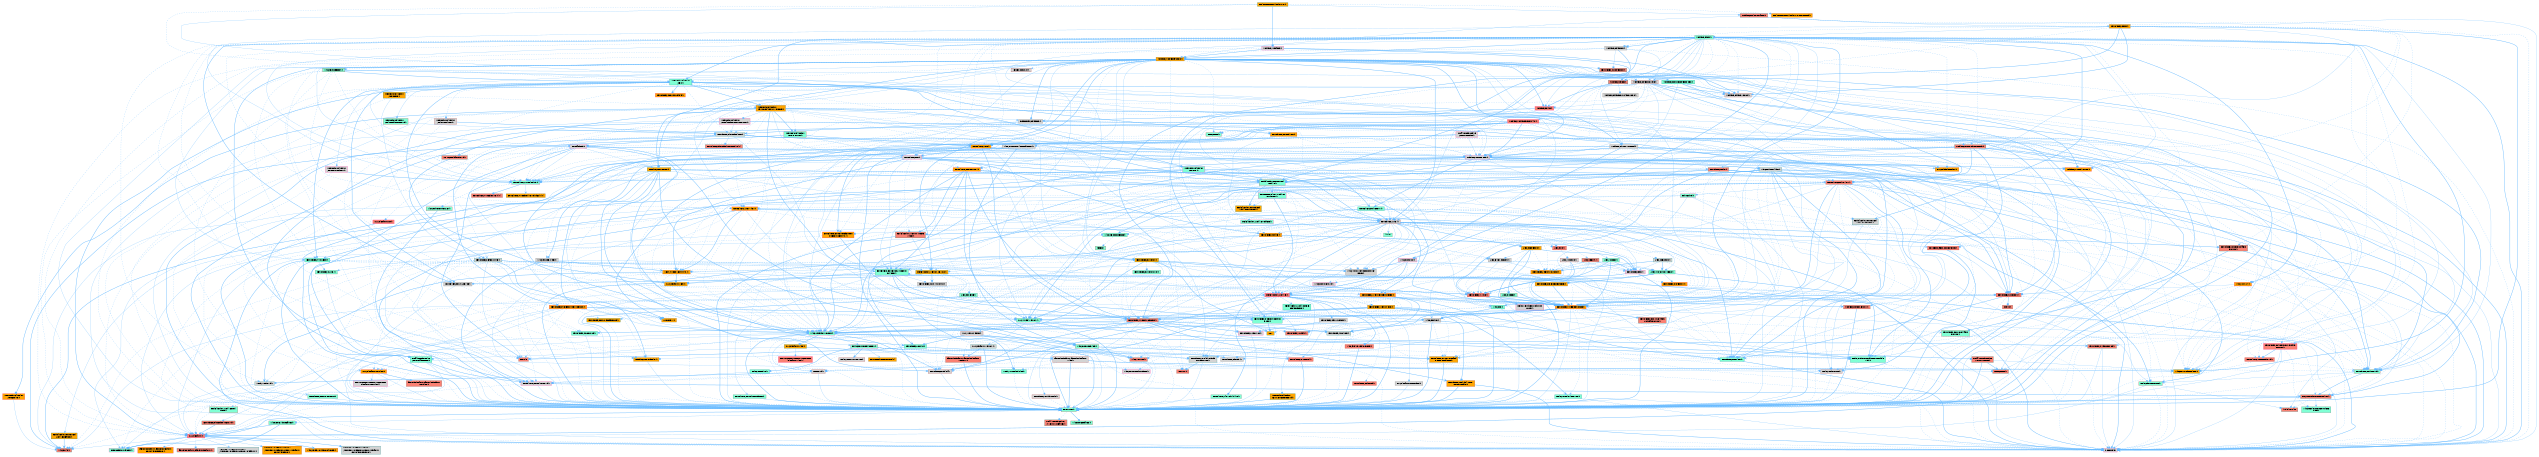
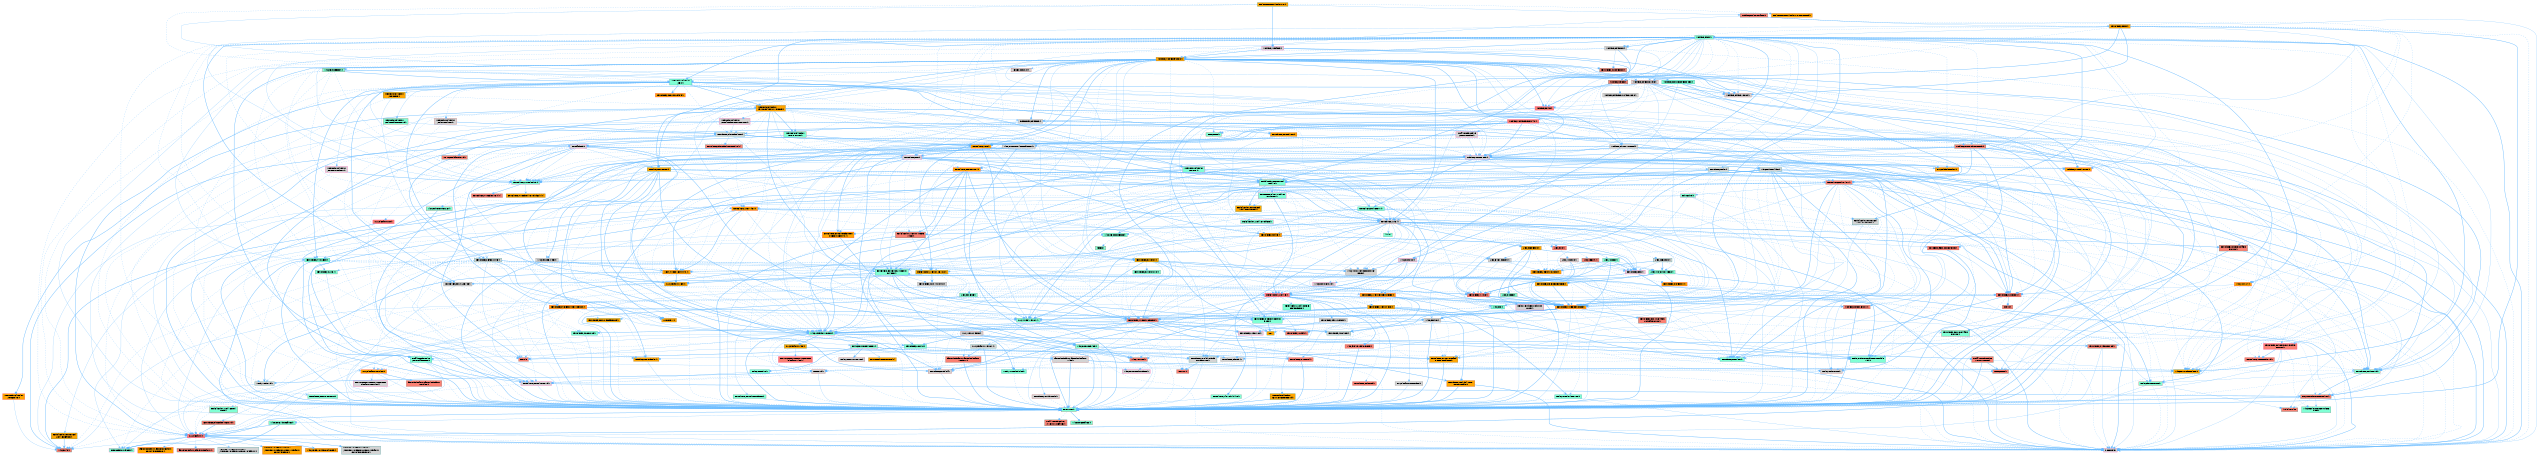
(1718, 169) -> (1718, 169)
